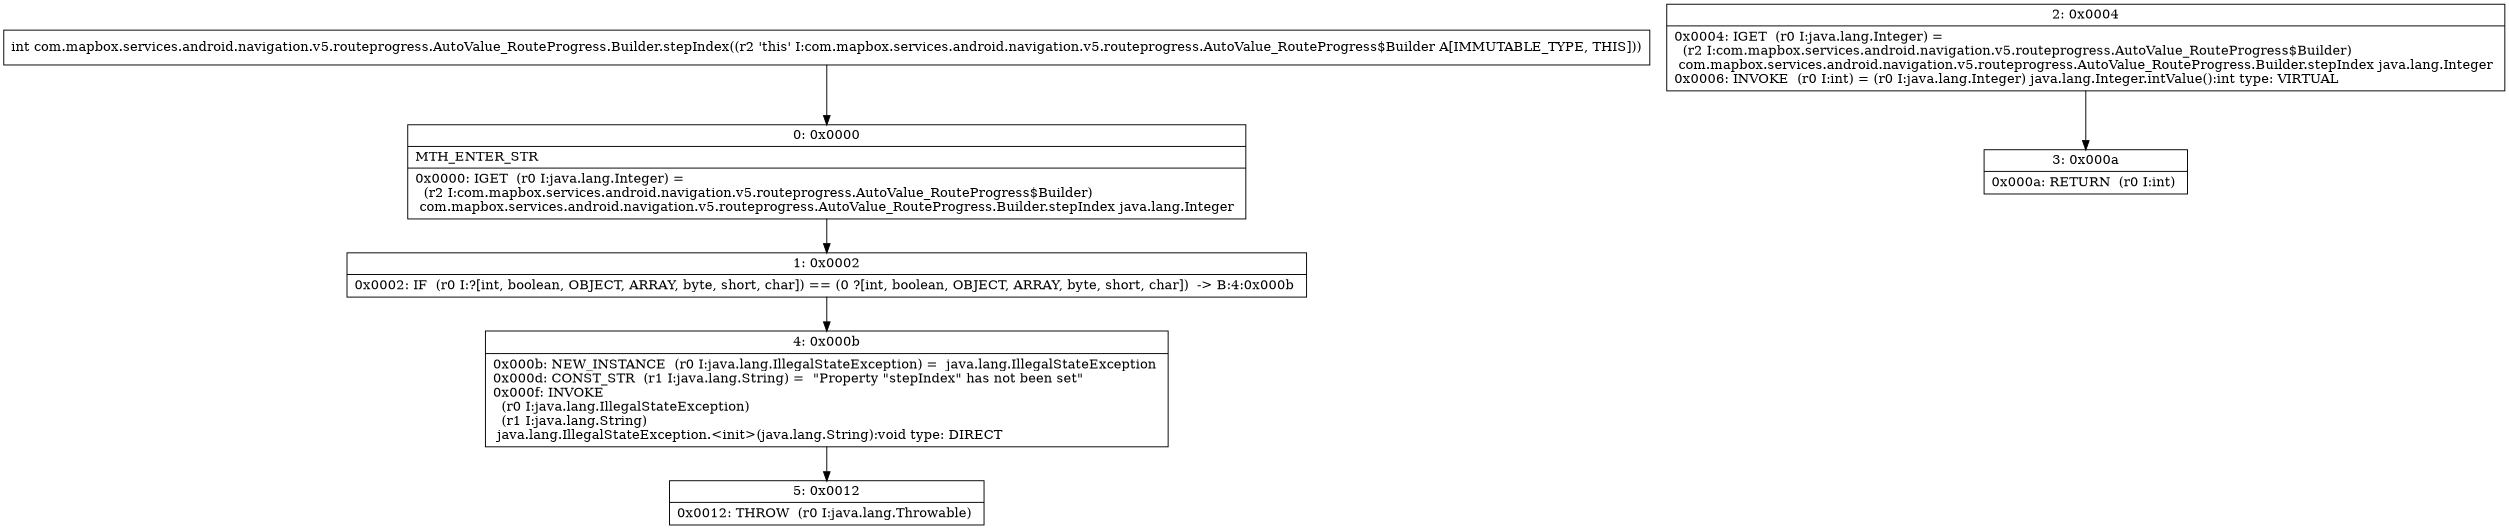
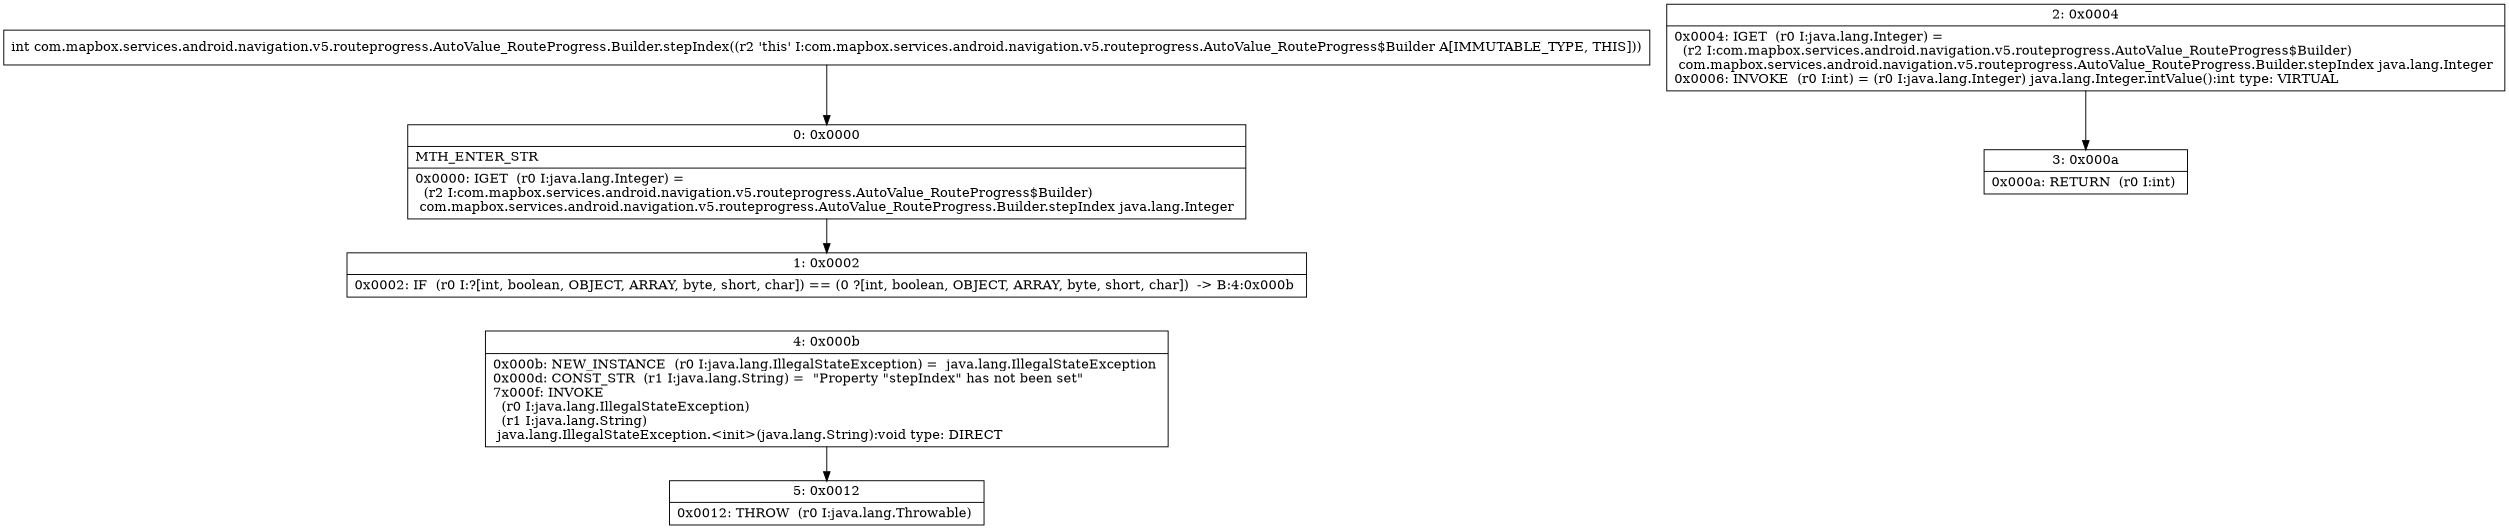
(827, 309) -> none
(553, 393) -> (553, 393)
